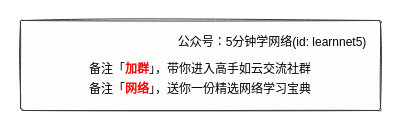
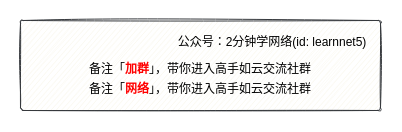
(273, 43) -> (273, 43)
(201, 90) -> (201, 90)
